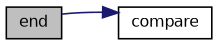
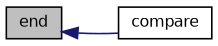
(82, 13) -> (98, 34)
